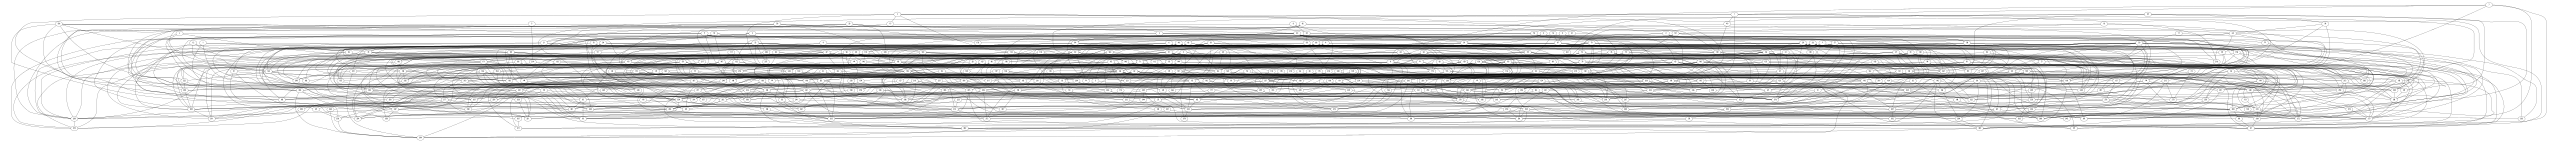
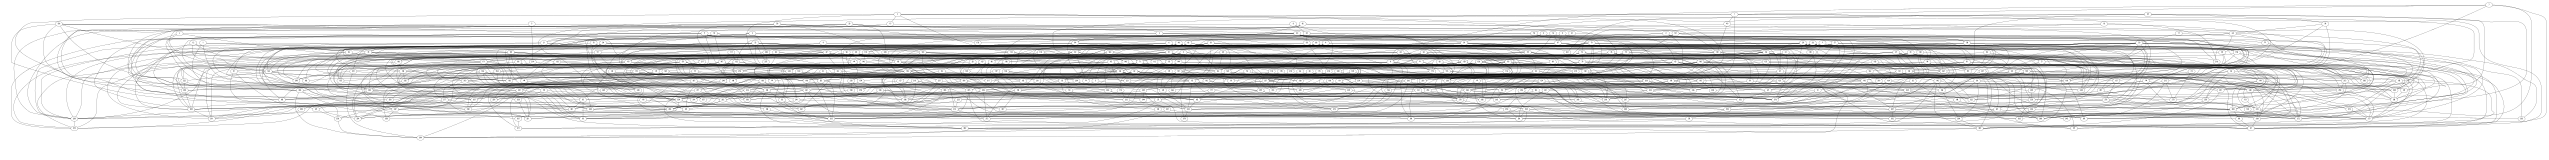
(1050, 71) -> none
(330, 109) -> none
